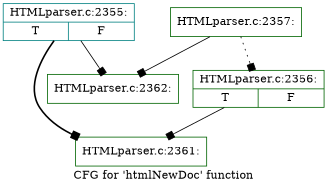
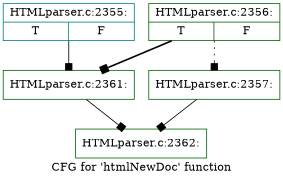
(245, 50) -> (214, 51)
(90, 54) -> (102, 112)
(35, 93) -> (69, 51)
(199, 120) -> (140, 54)
